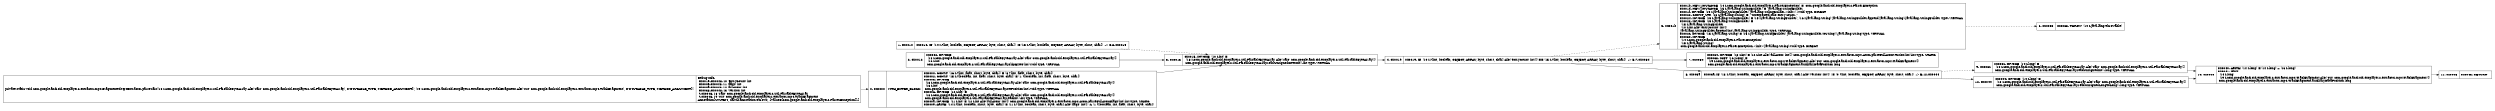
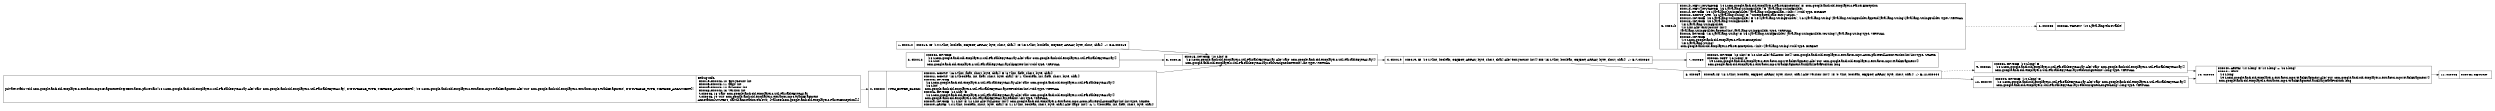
(1604, 50) -> none
(1164, 51) -> (1164, 51)
